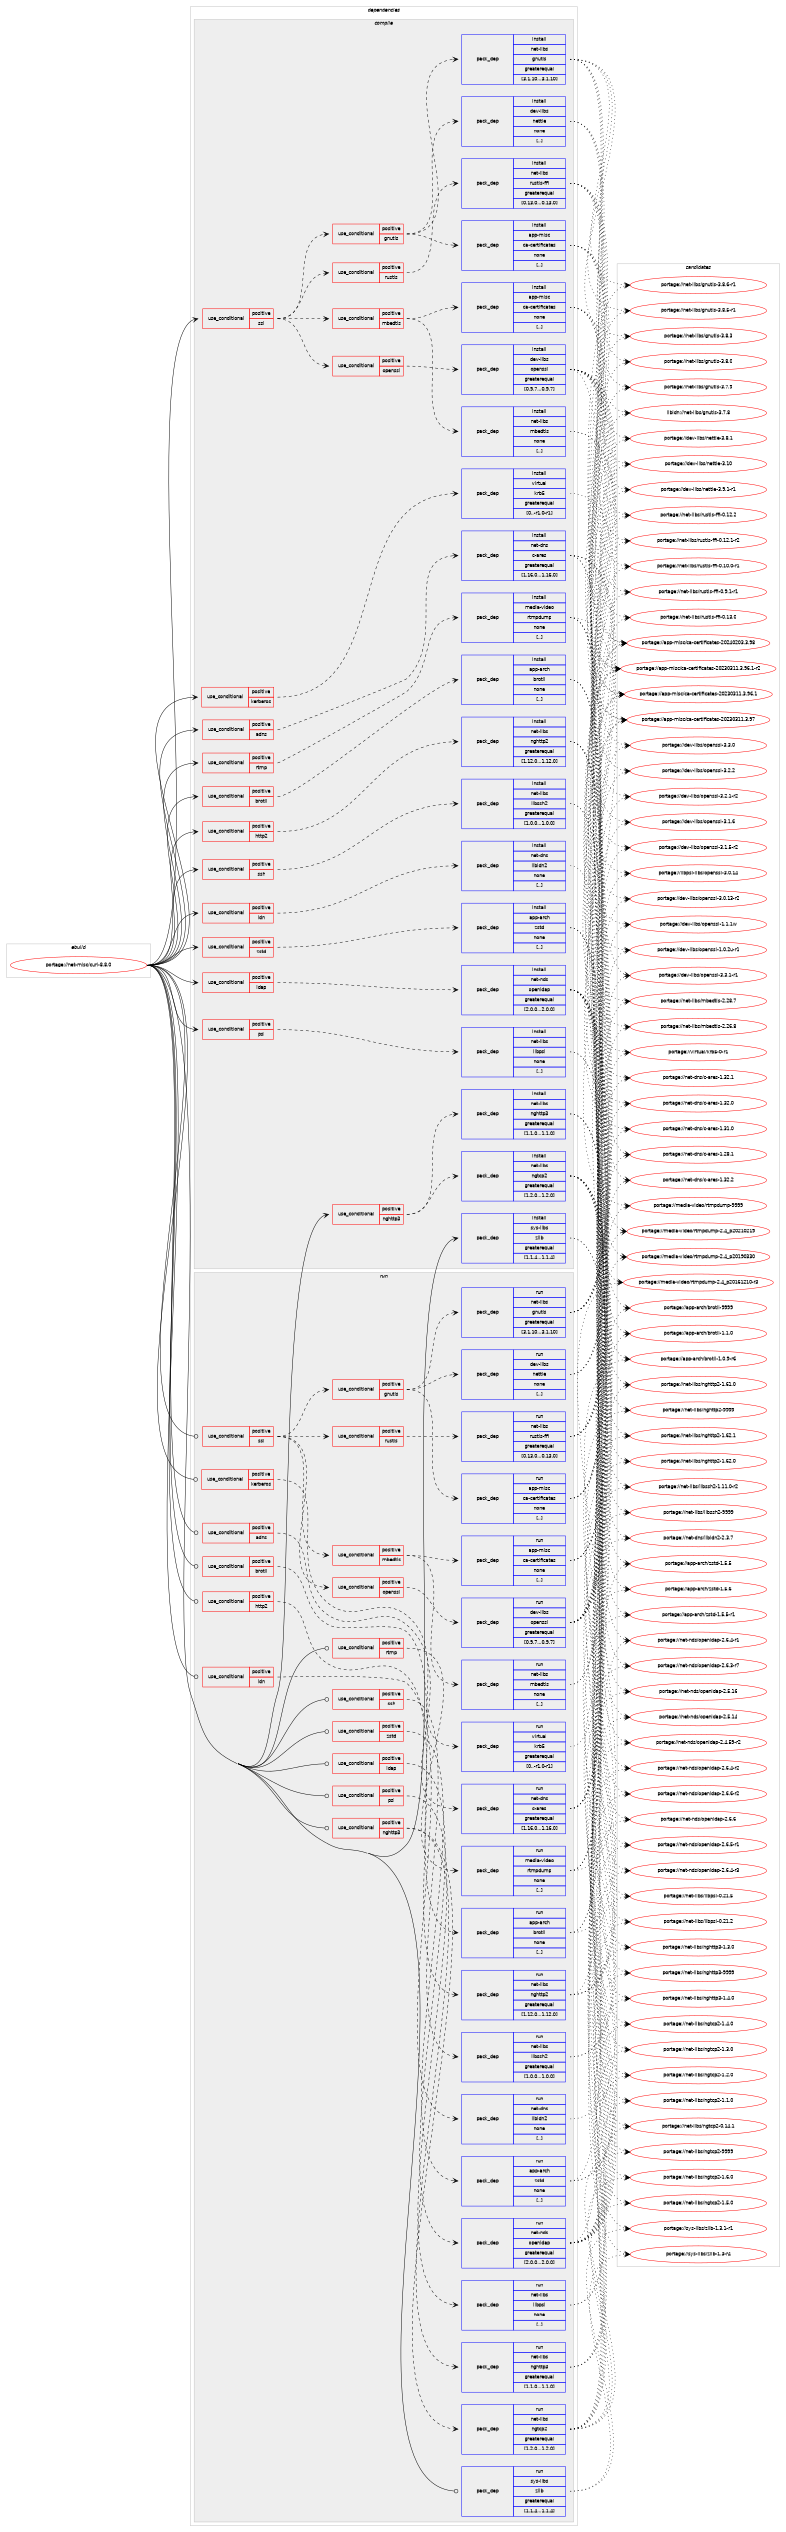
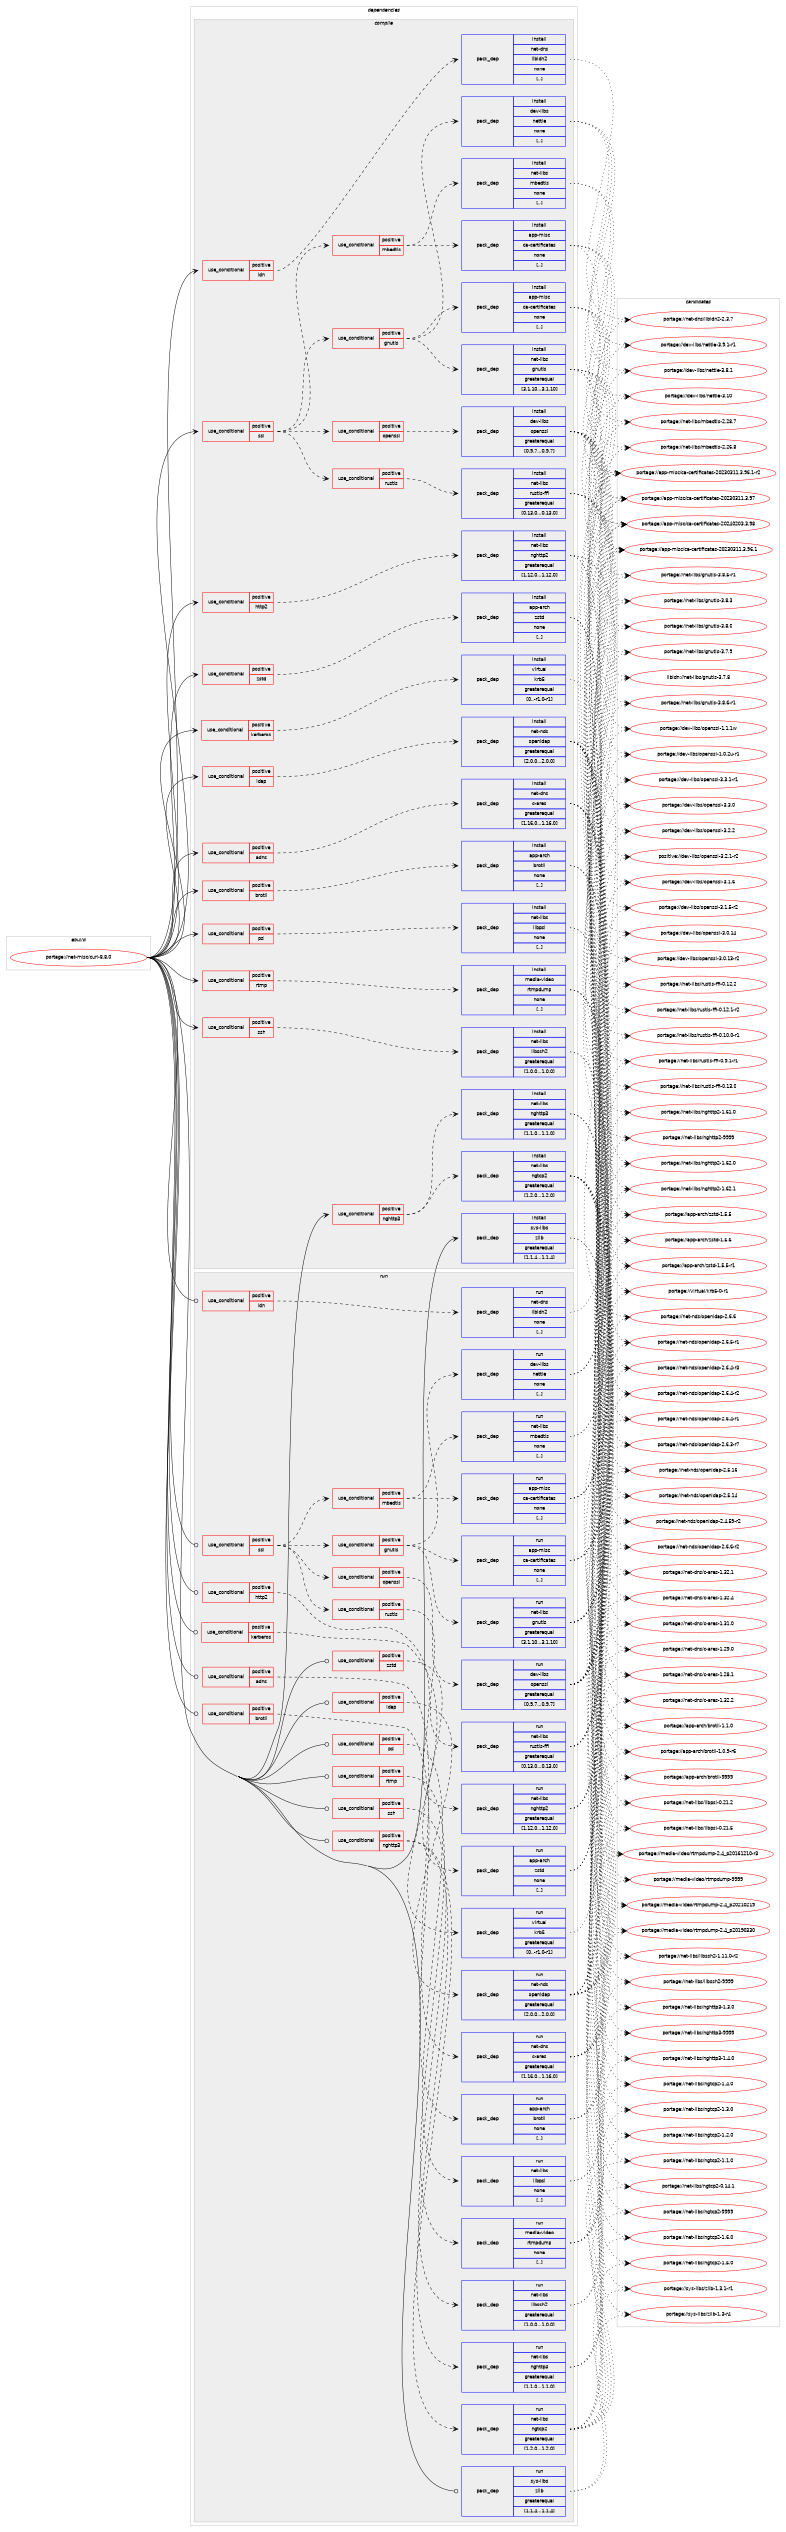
(698, 797) -> (698, 857)
(698, 873) -> (698, 933)
(698, 1104) -> (698, 1598)
none -> (698, 1650)
